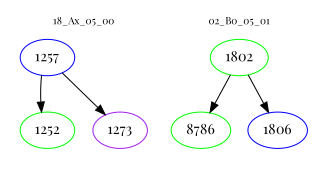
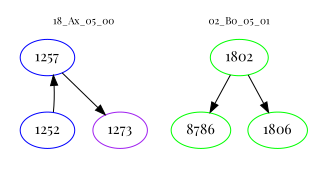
(41, 89) -> (54, 99)
(47, 130) -> (47, 130)
(278, 130) -> (278, 130)
